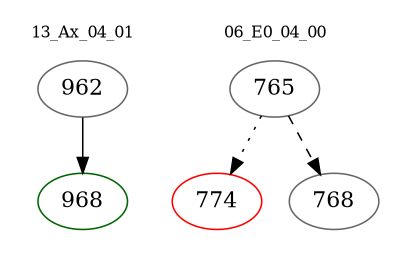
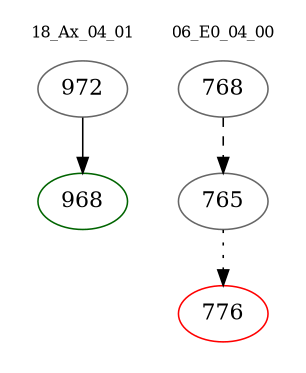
(83, 34) -> (83, 34)
(83, 89) -> (83, 89)
(301, 138) -> (223, 138)
(217, 201) -> (223, 314)
